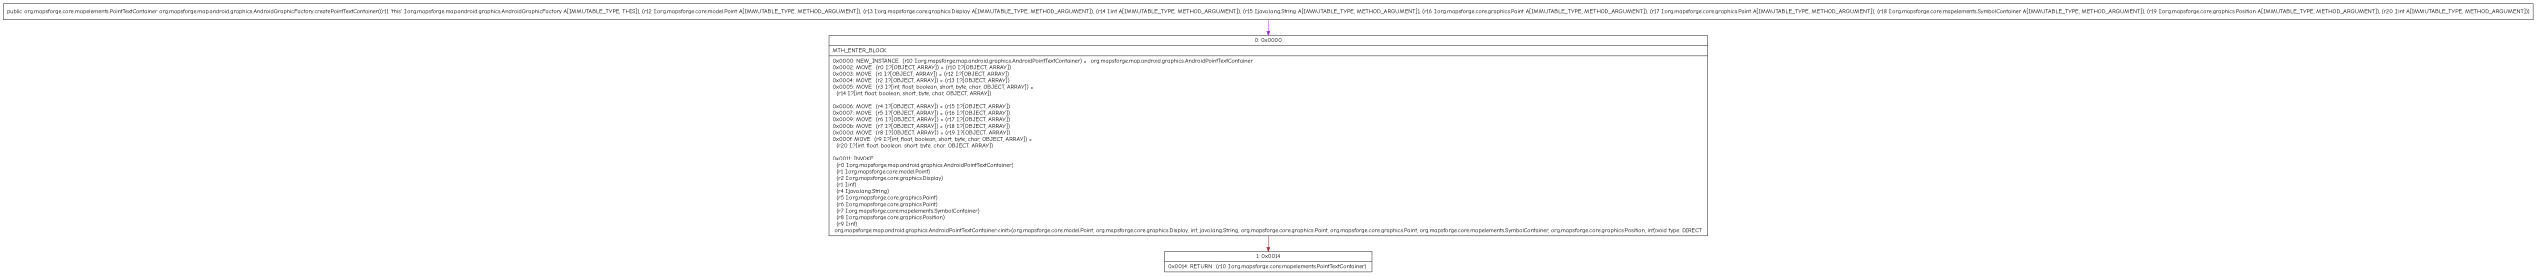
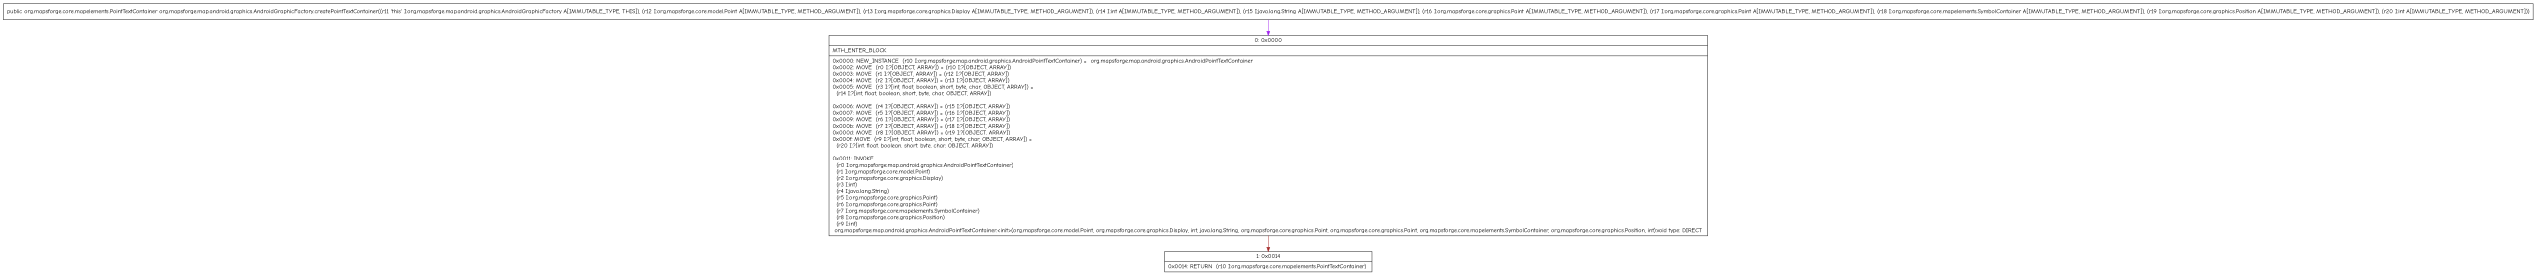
(844, 185) -> (845, 185)
